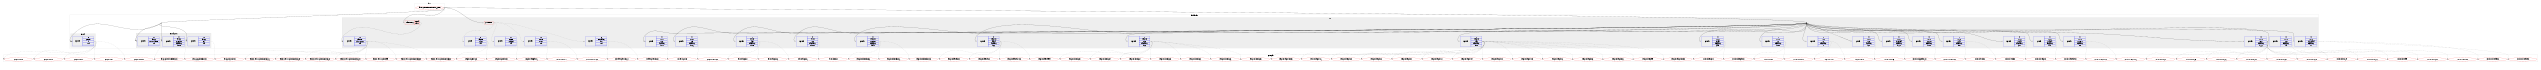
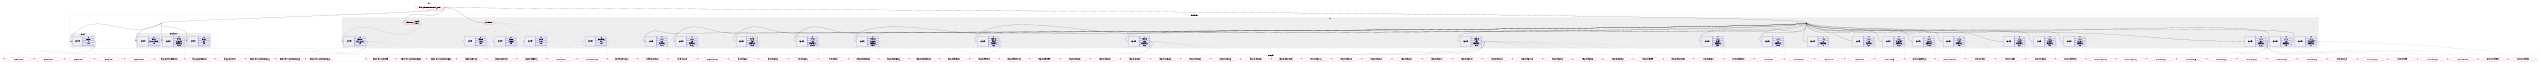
(350, 59) -> none
